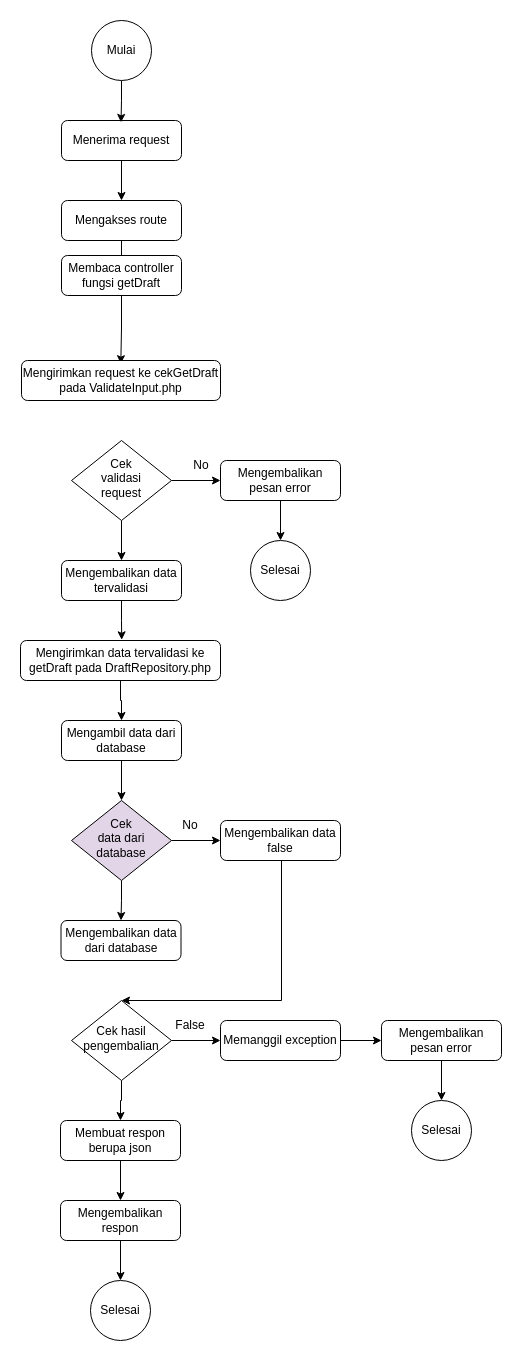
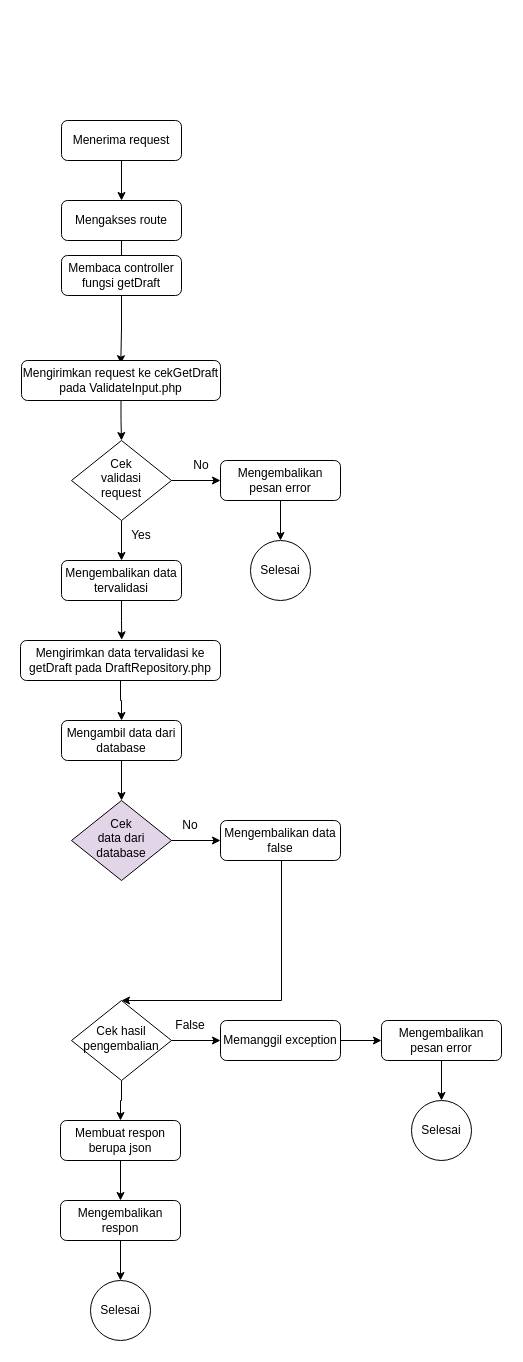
(122, 51) -> none
(122, 98) -> none
none -> (121, 417)
none -> (142, 536)
(122, 897) -> none
(121, 941) -> none
